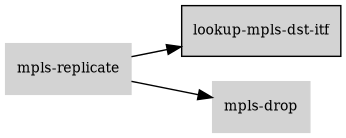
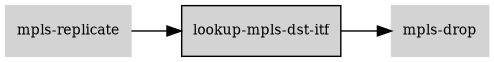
(165, 88) -> (359, 31)
